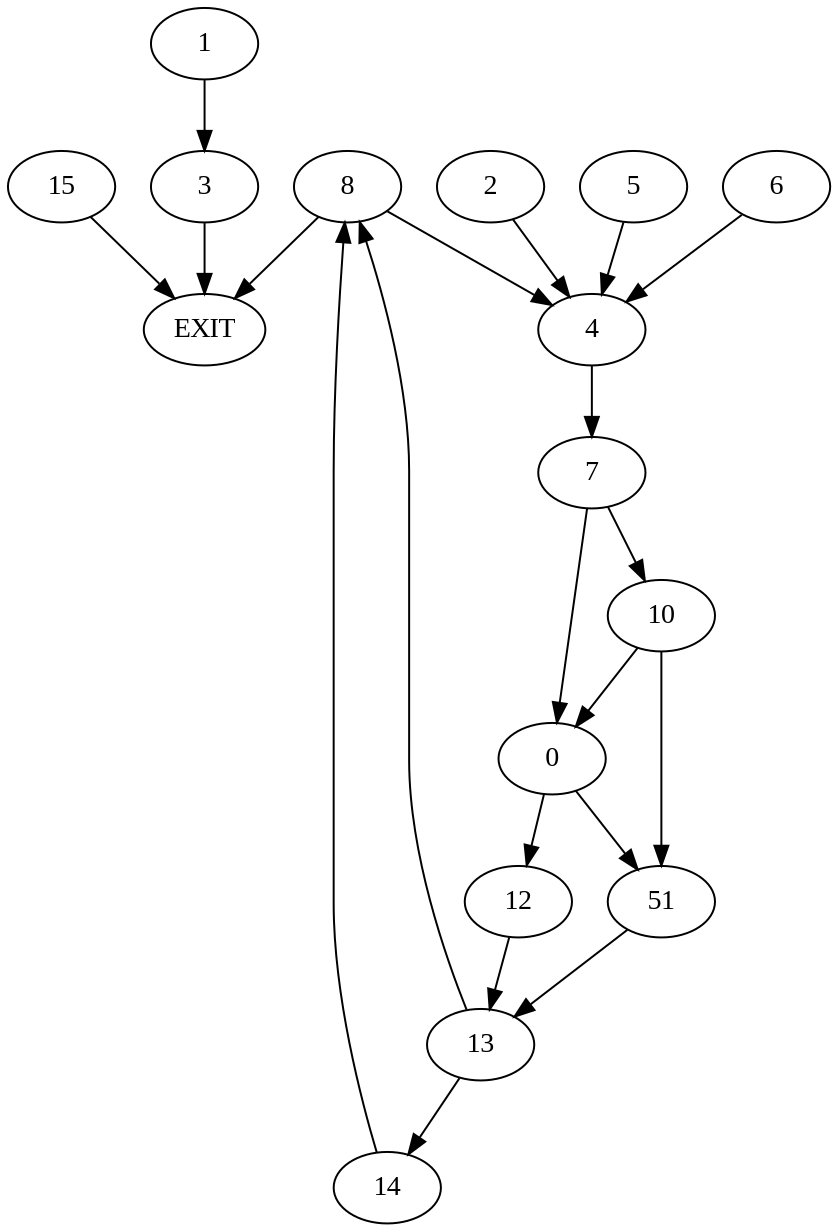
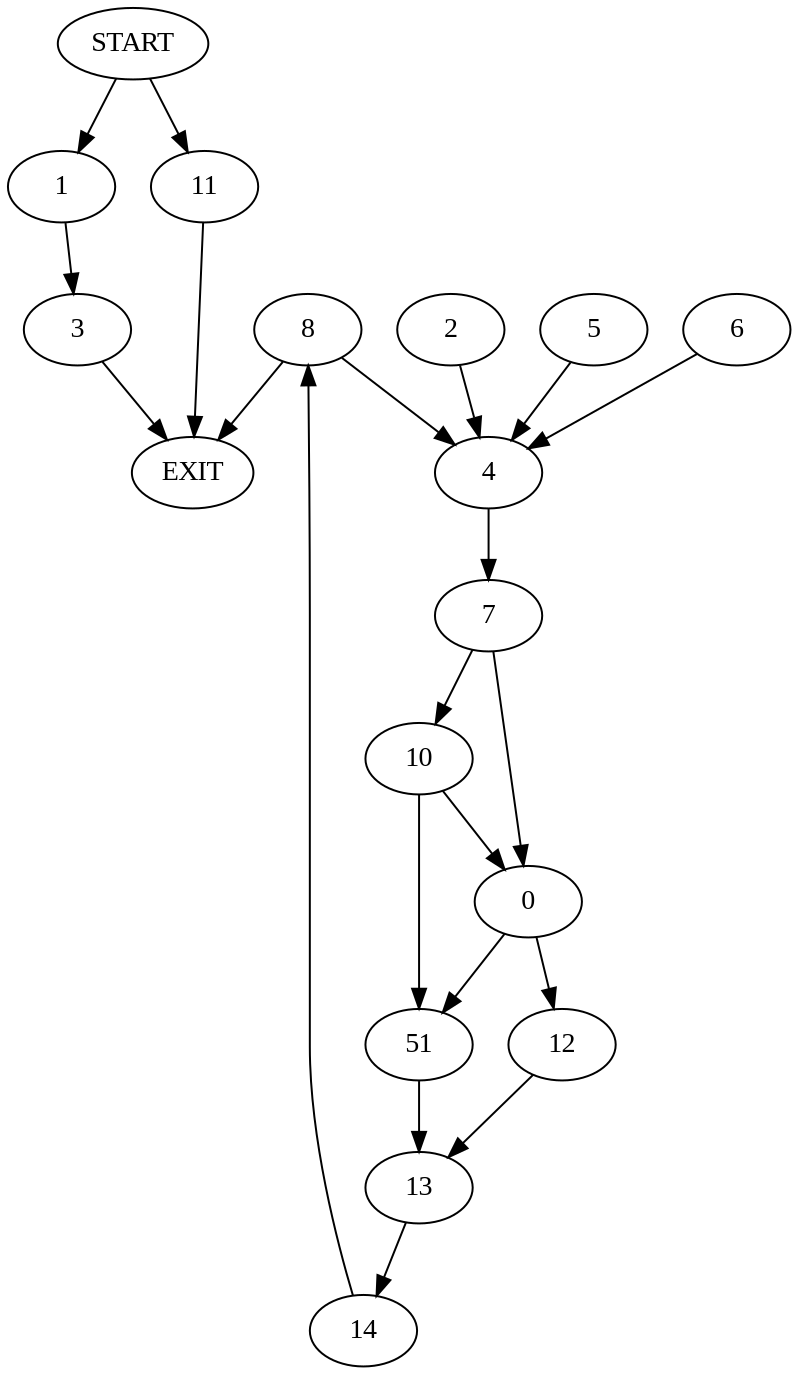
none -> (133, 44)
(62, 187) -> (205, 187)
(409, 627) -> none
